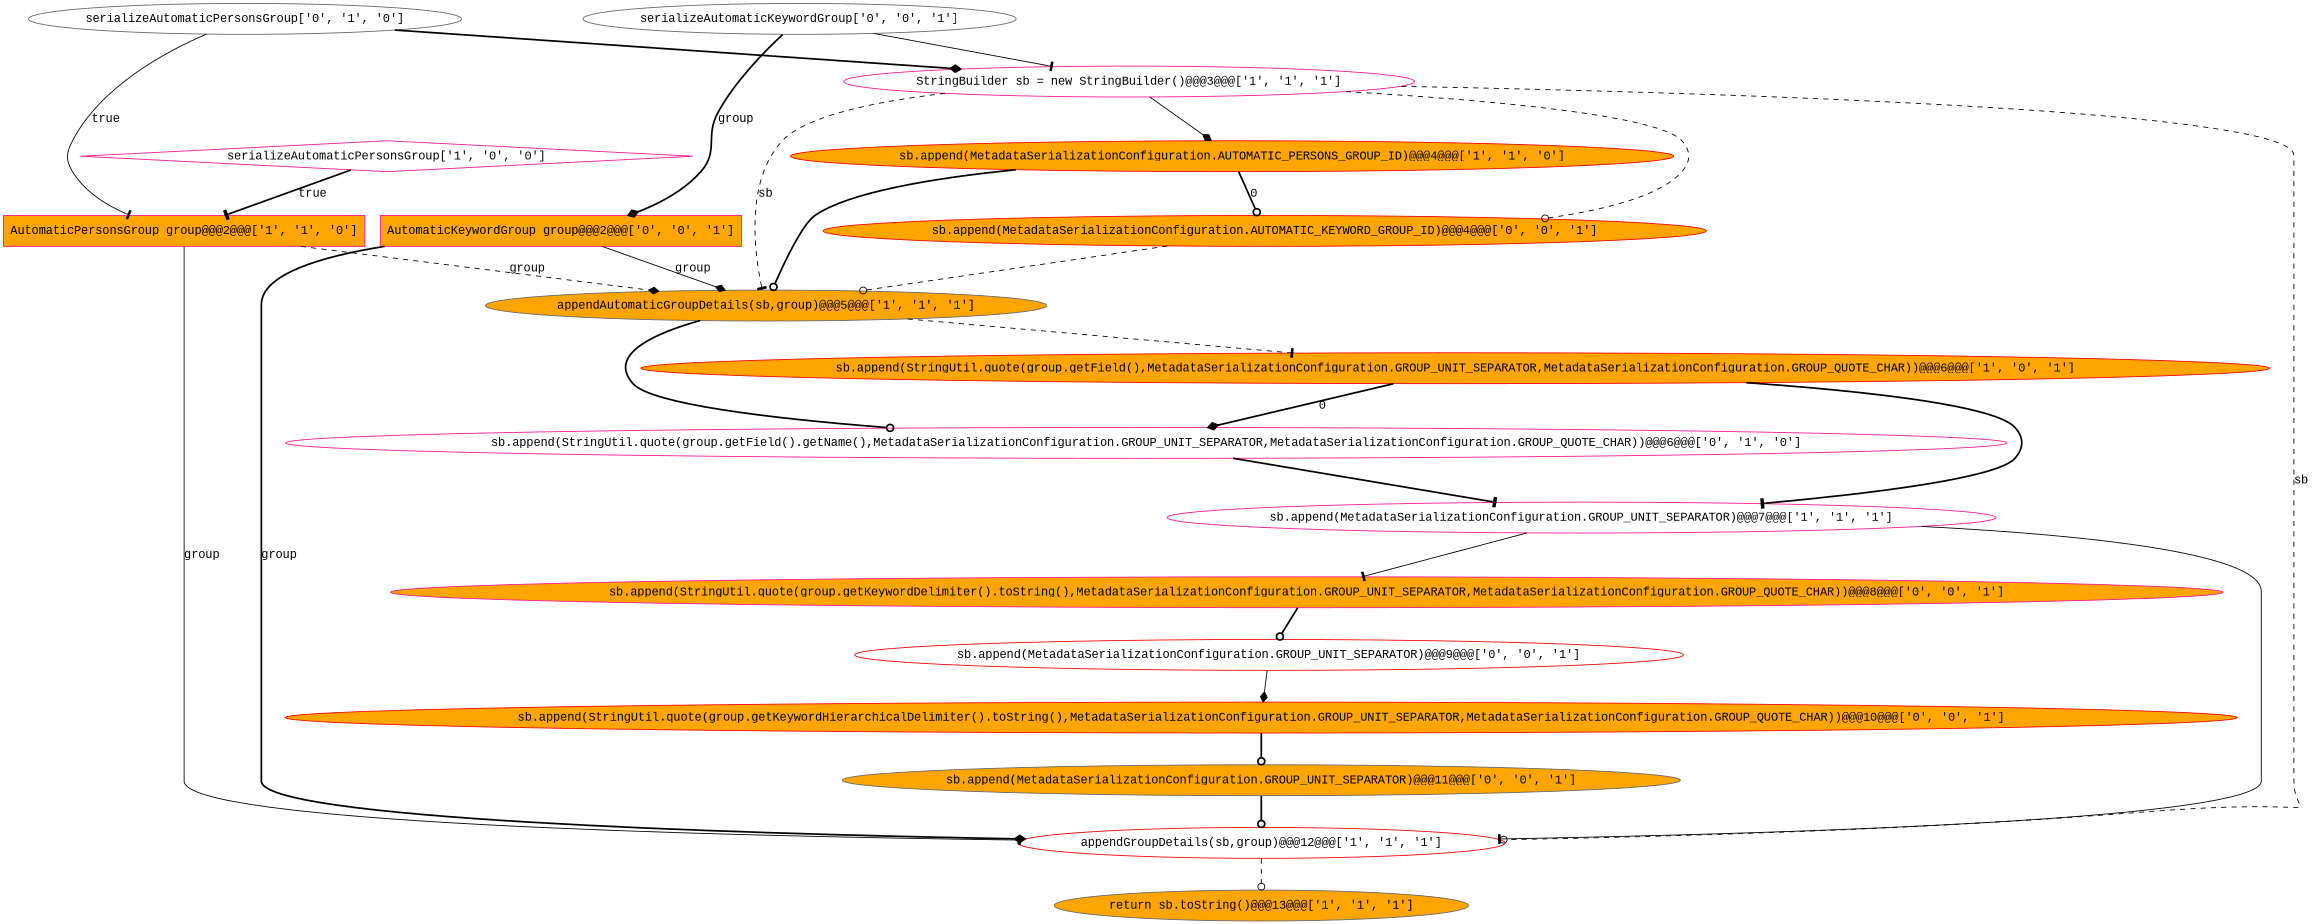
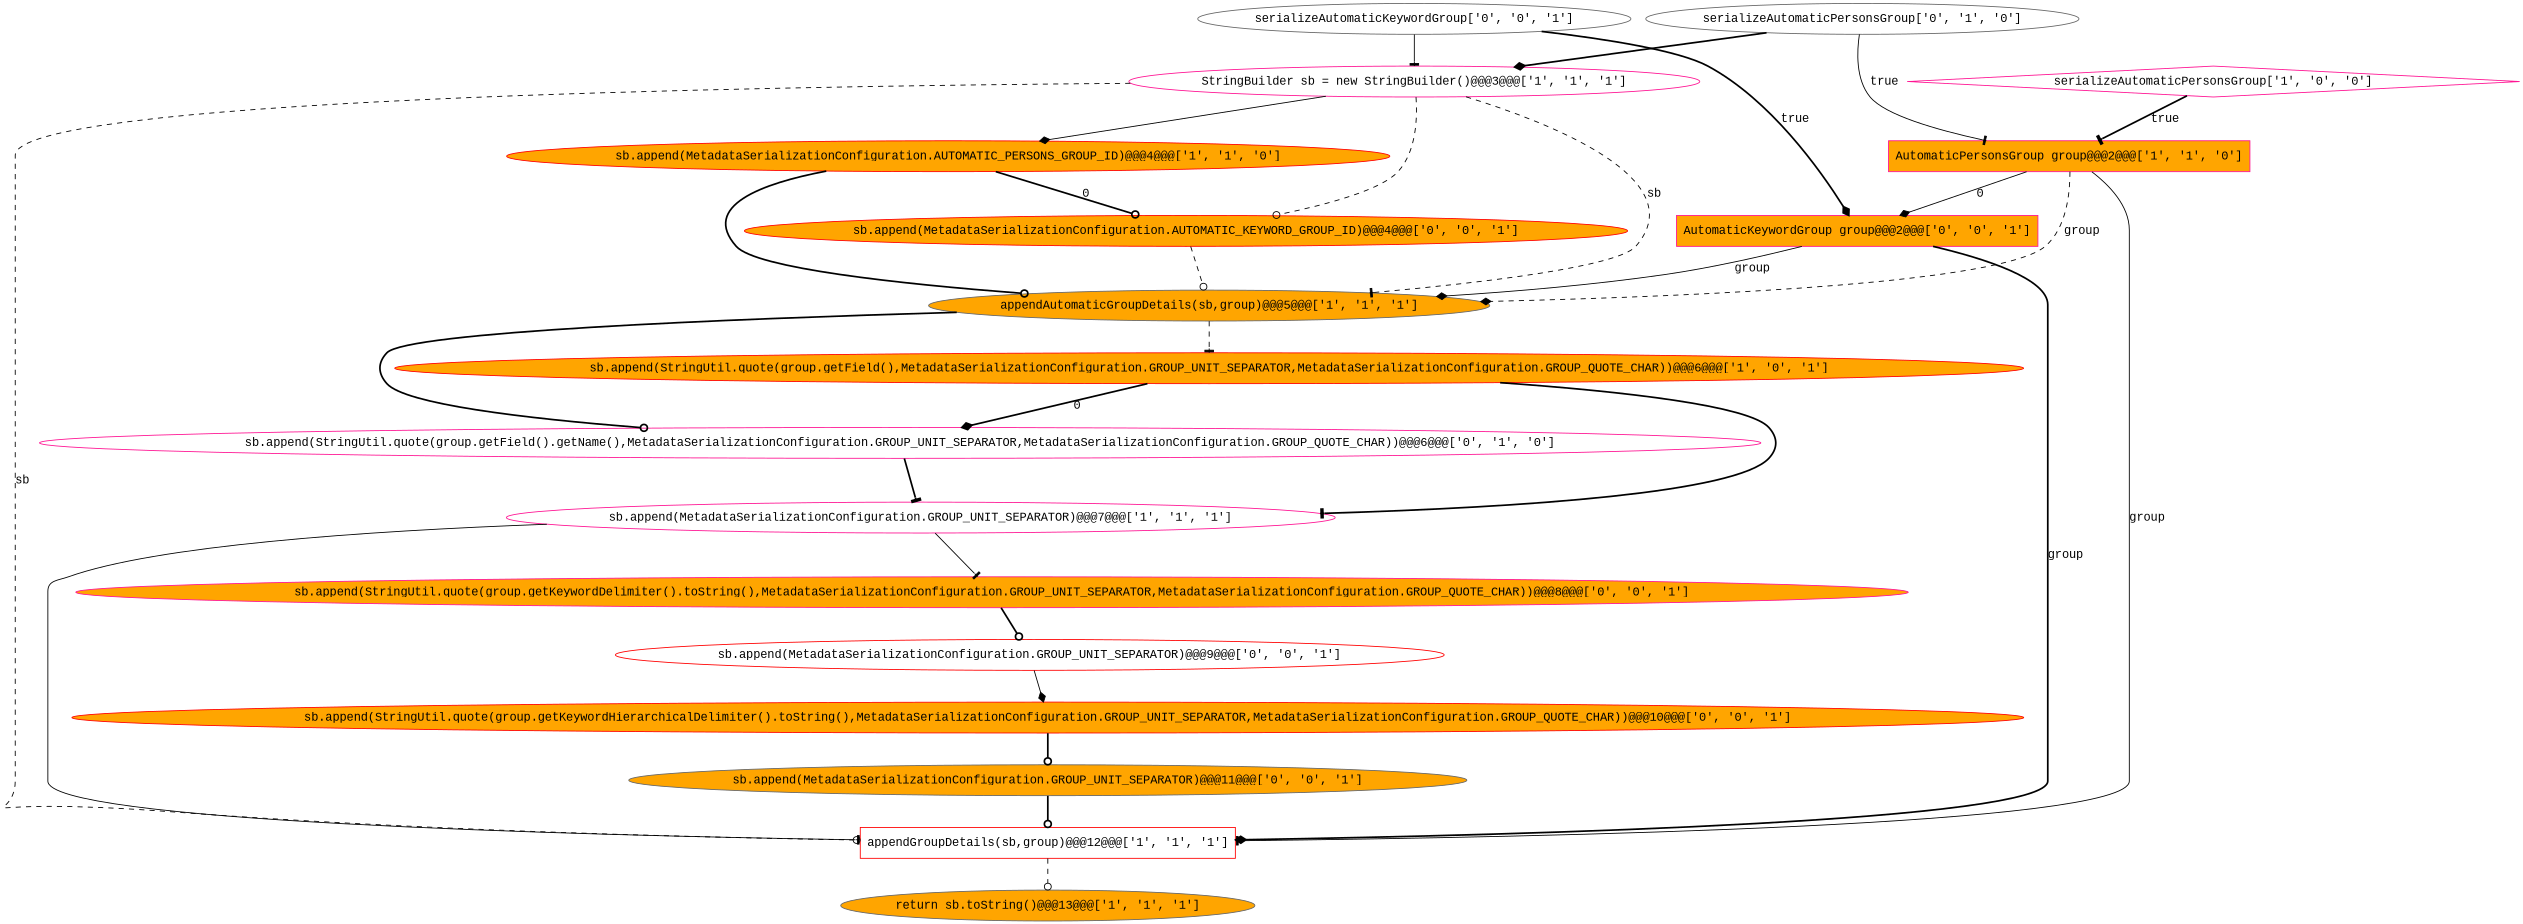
(736, 119) -> (1795, 119)
none -> (1968, 192)
(1261, 843) -> (1048, 843)
